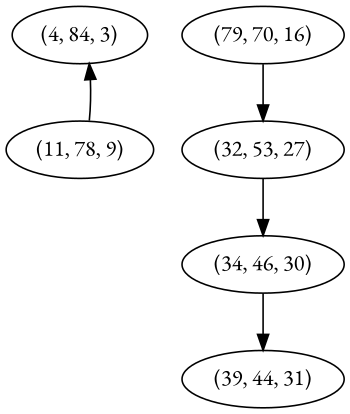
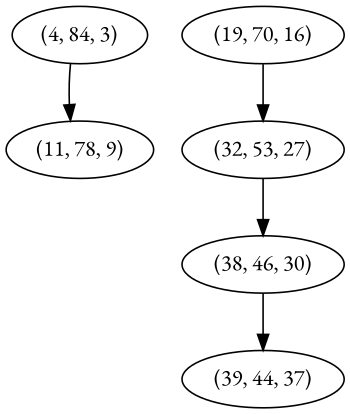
(263, 35) -> (263, 35)
(91, 100) -> (69, 84)
(263, 264) -> (263, 264)
(263, 379) -> (263, 379)
